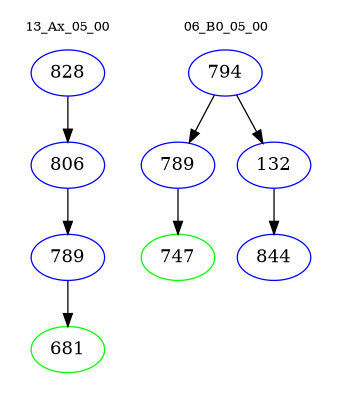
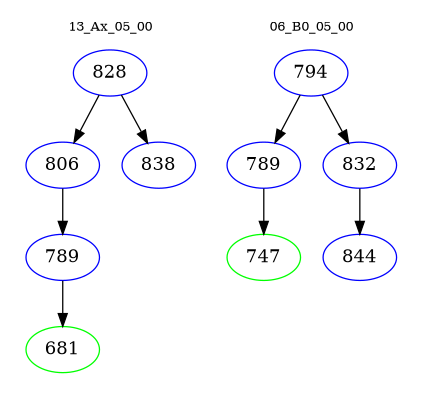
none -> (159, 165)
(274, 165) -> (360, 165)
